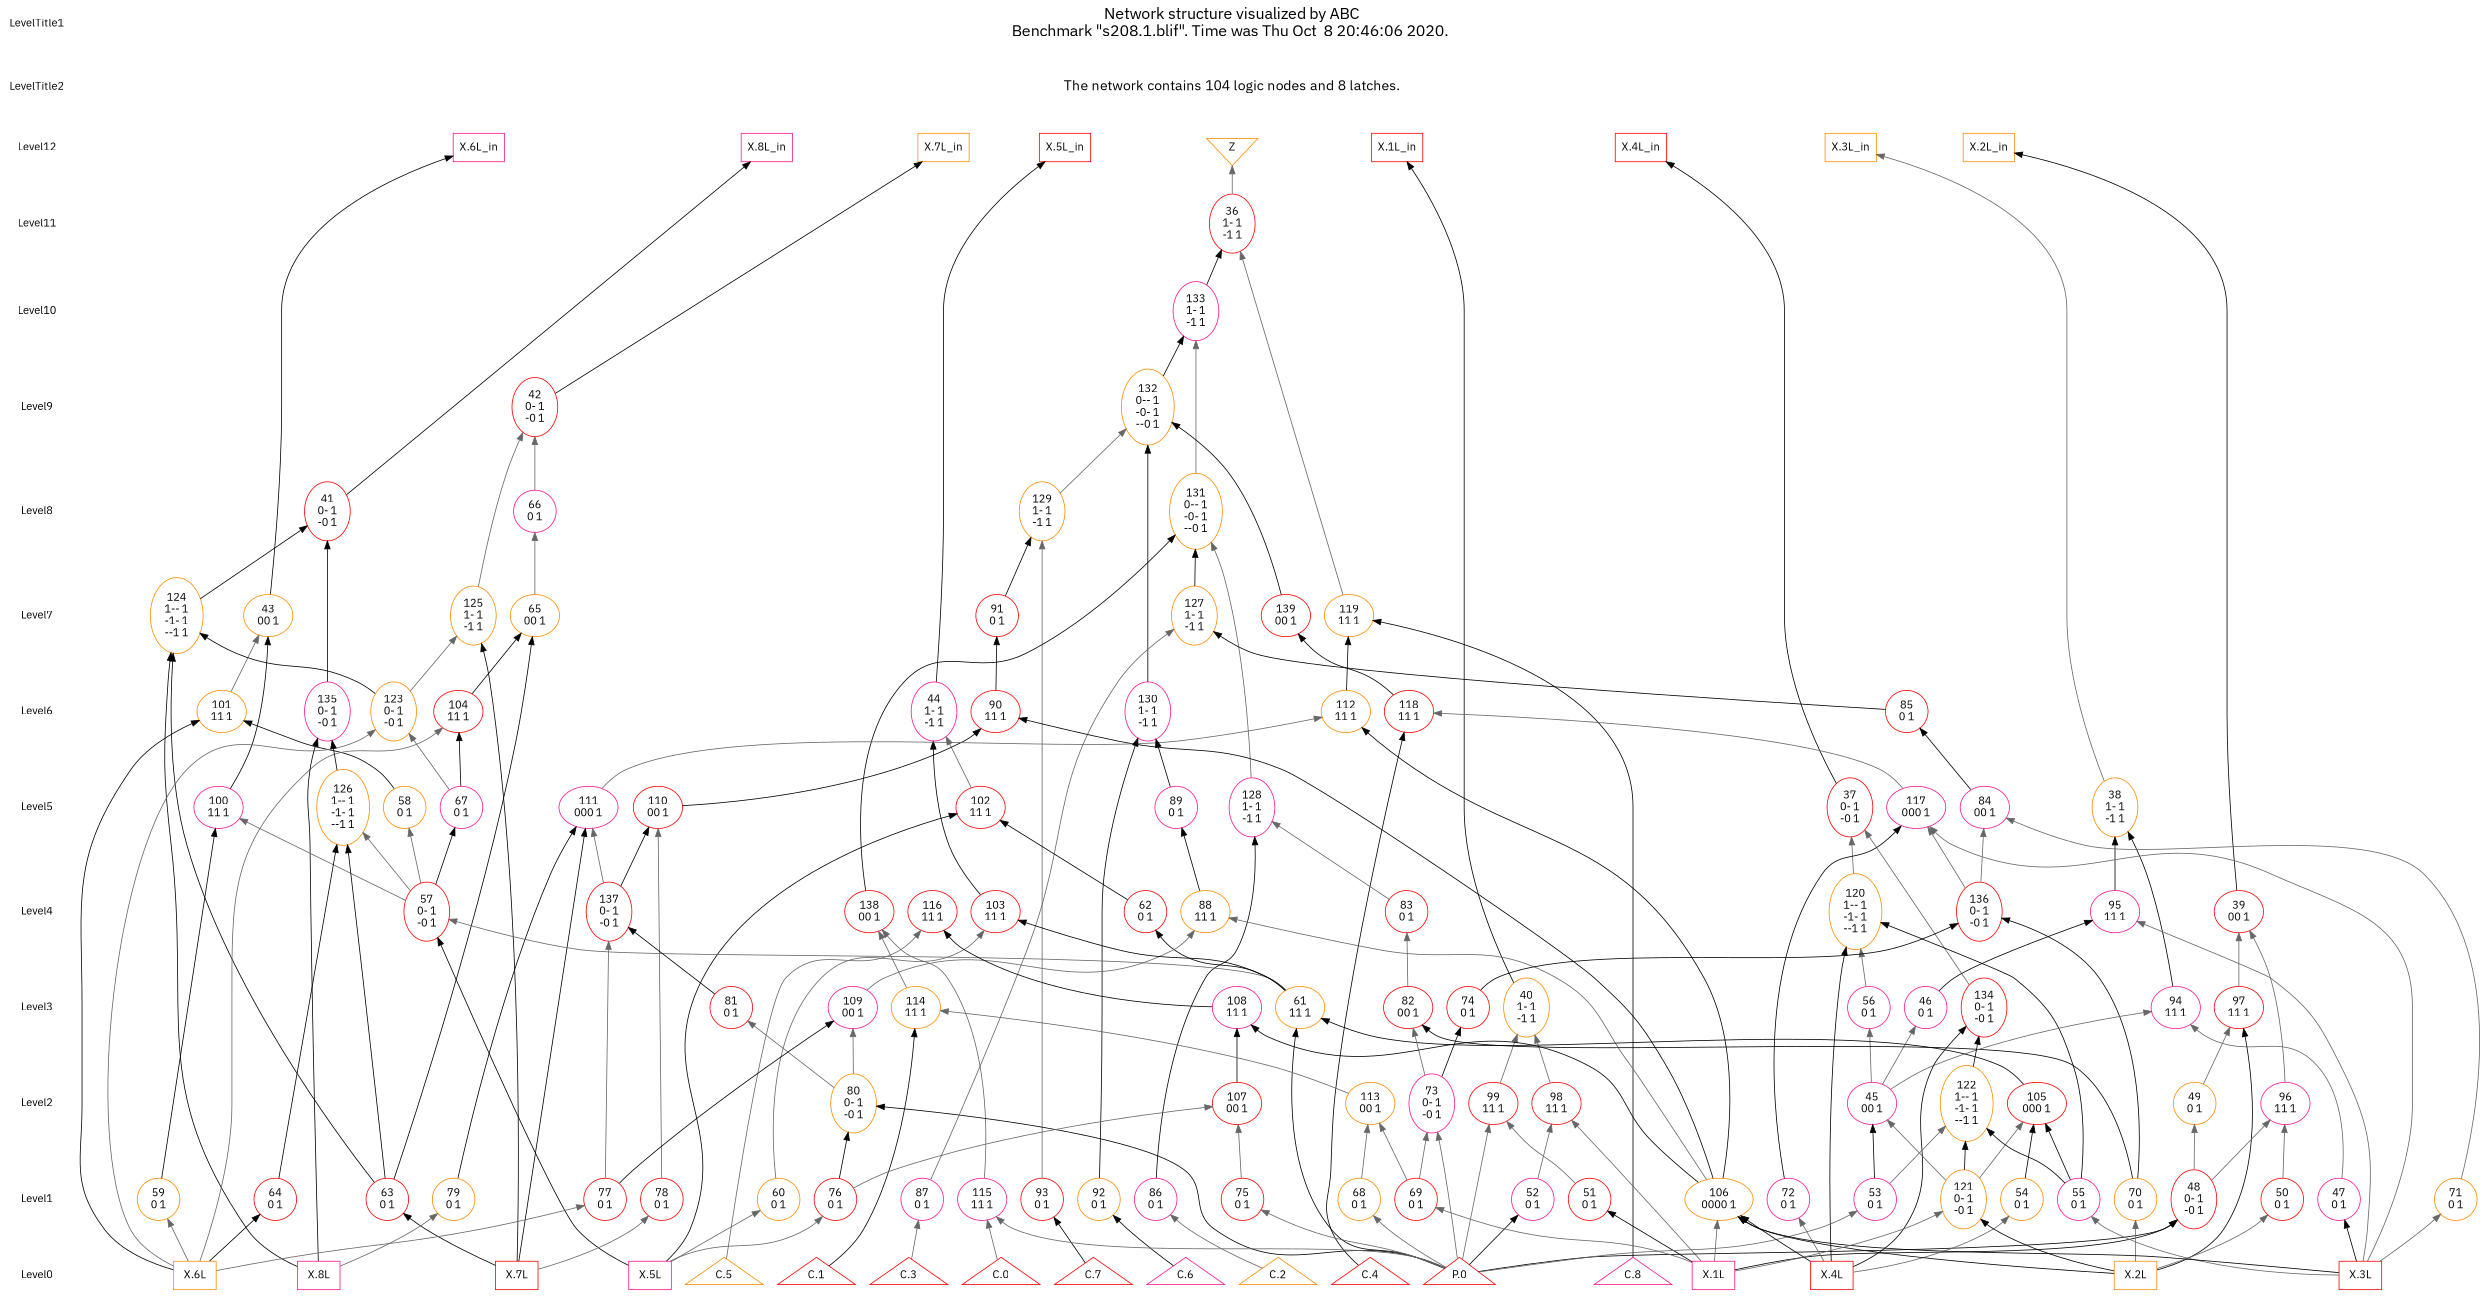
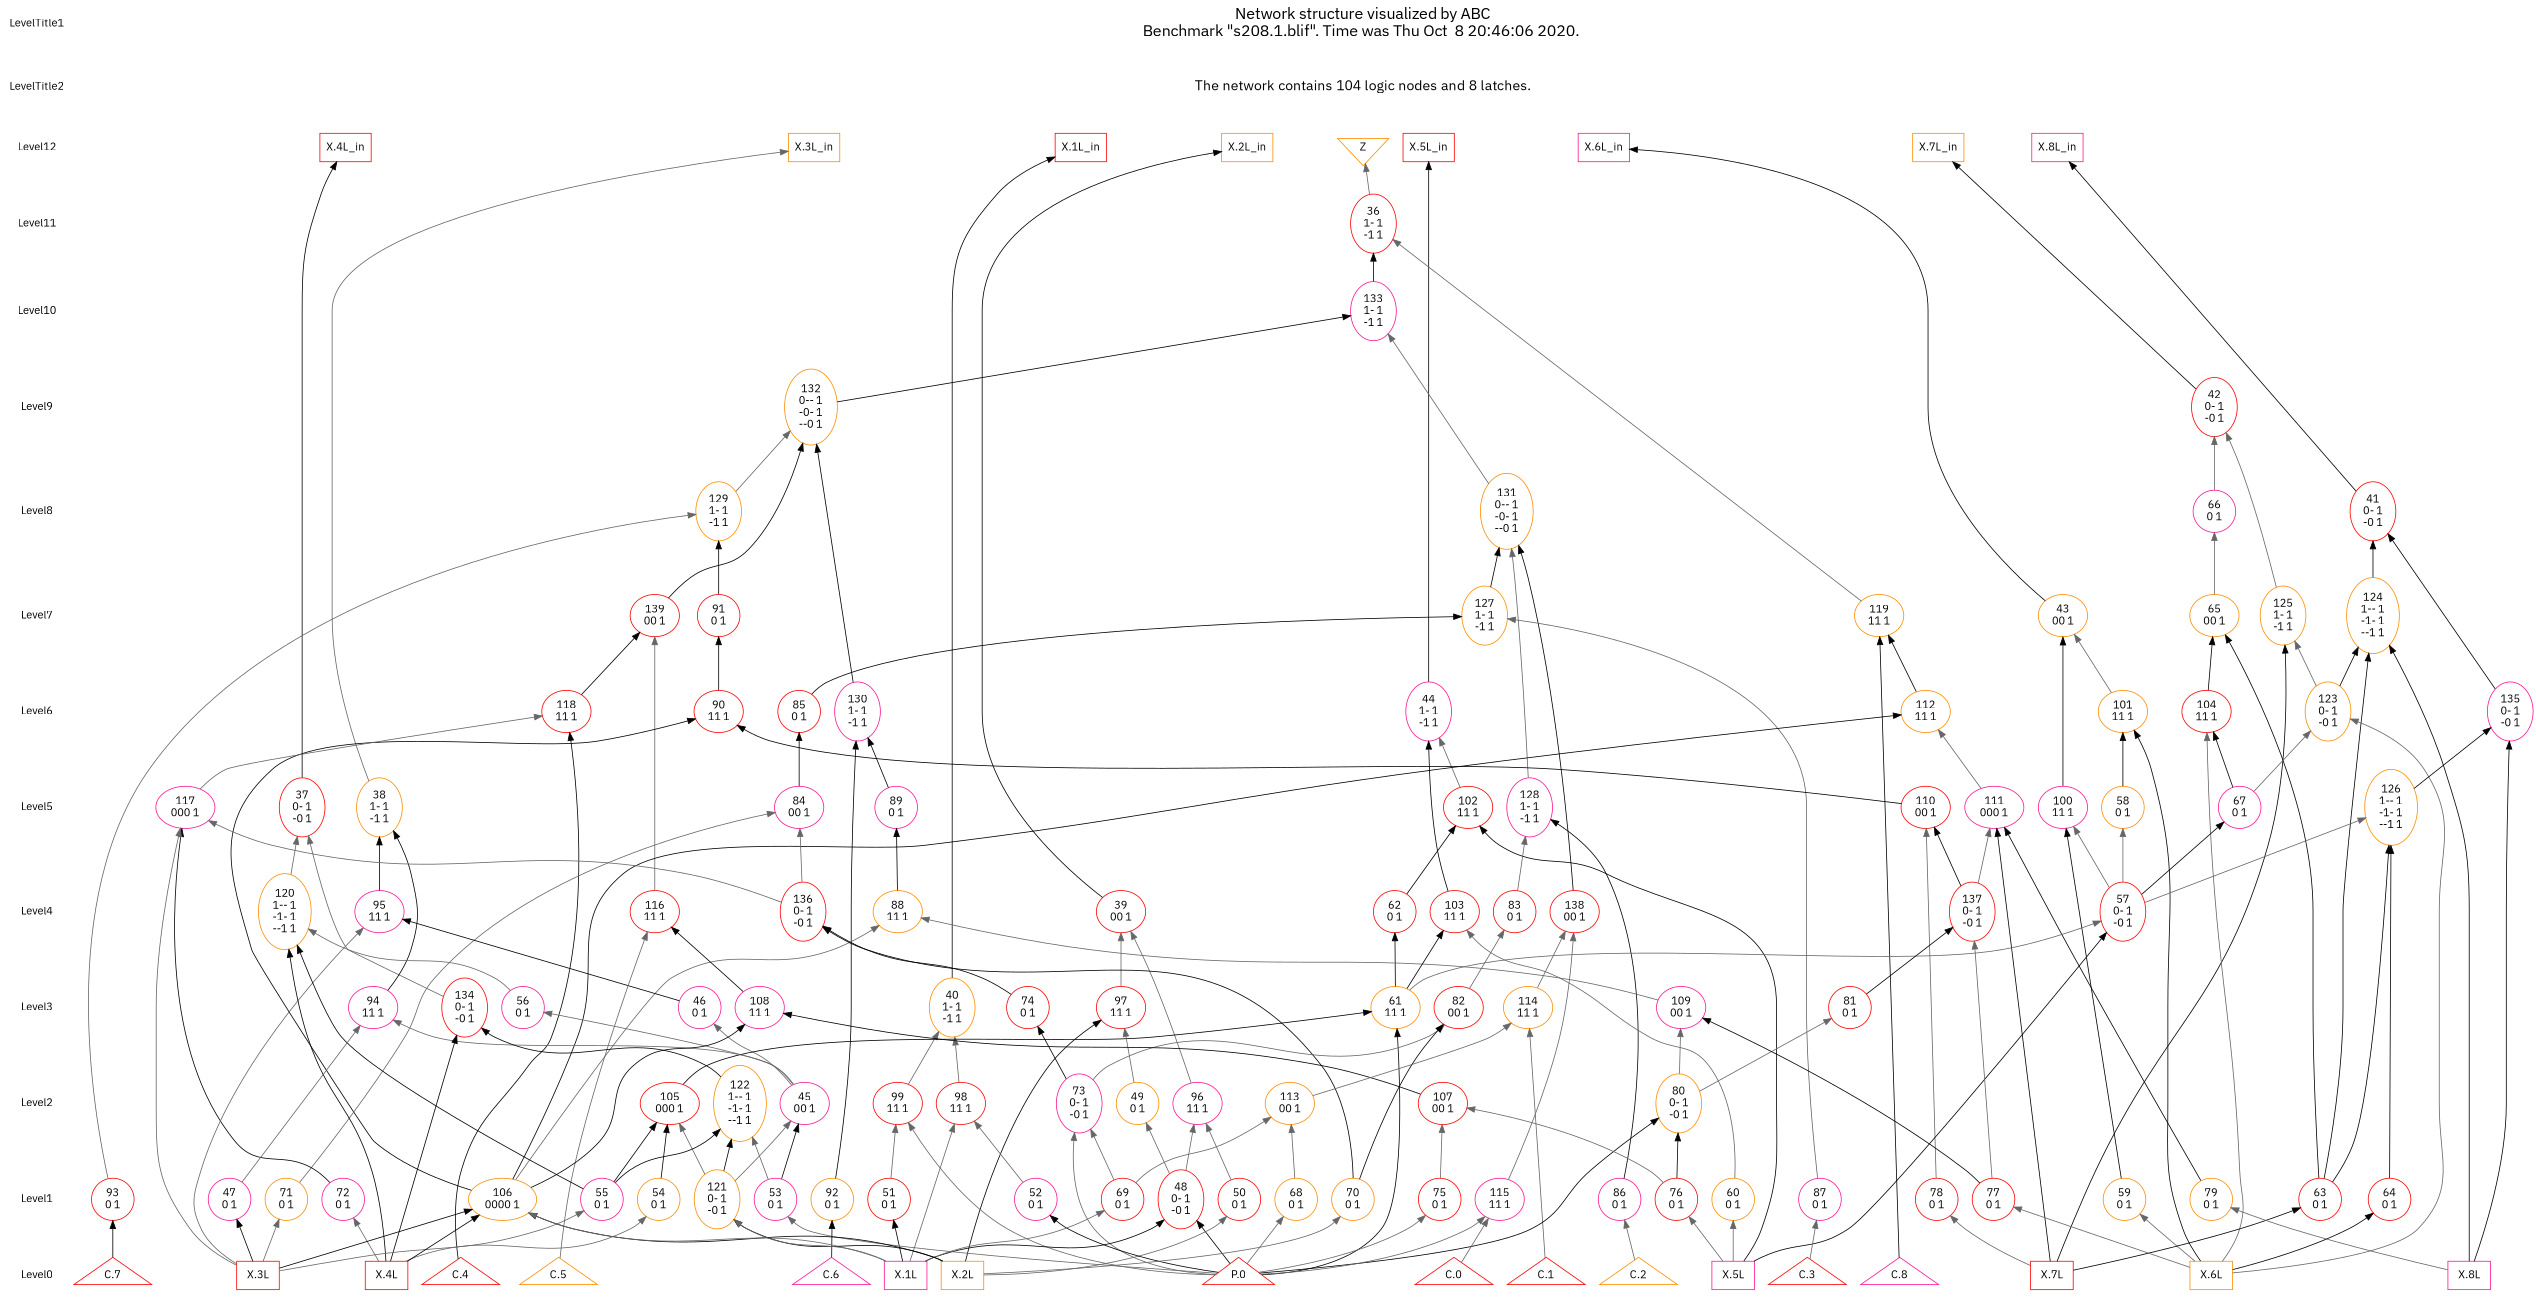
none -> (655, 768)
(892, 1160) -> (1538, 1147)
